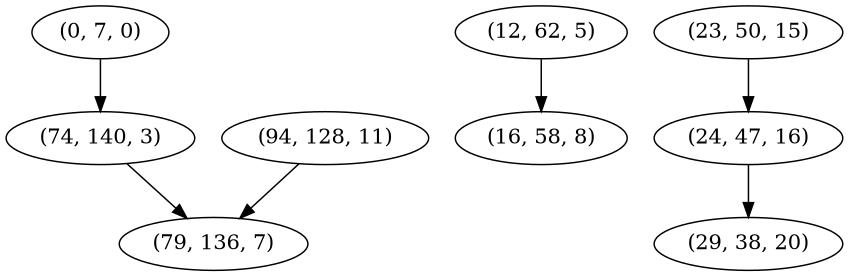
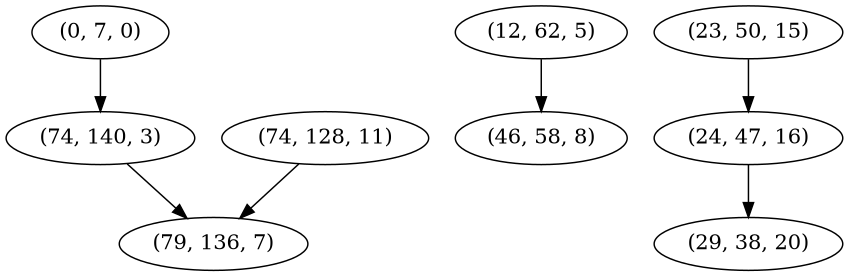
(325, 138) -> (325, 138)
(541, 138) -> (541, 138)
